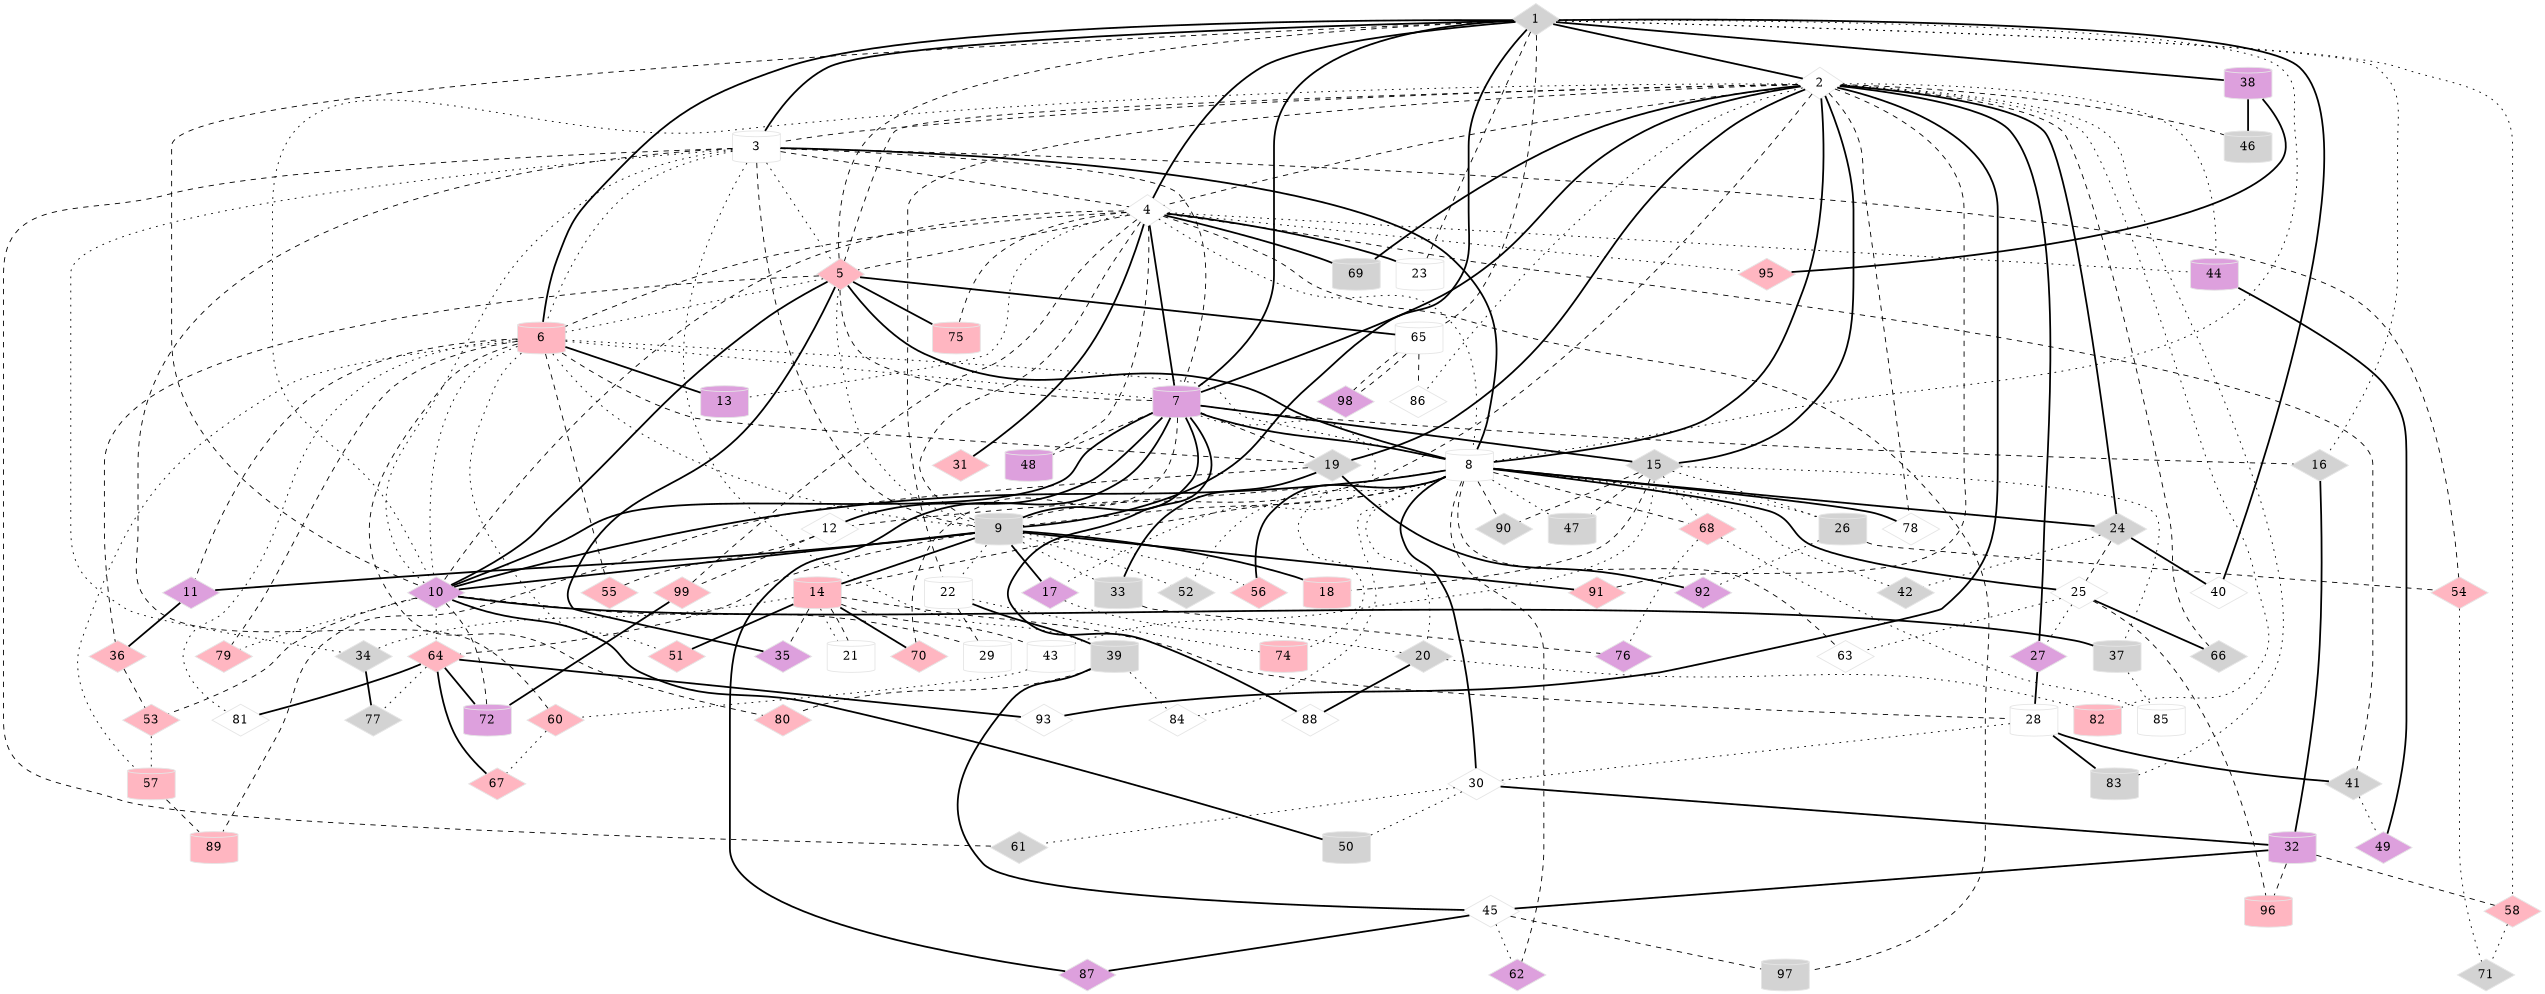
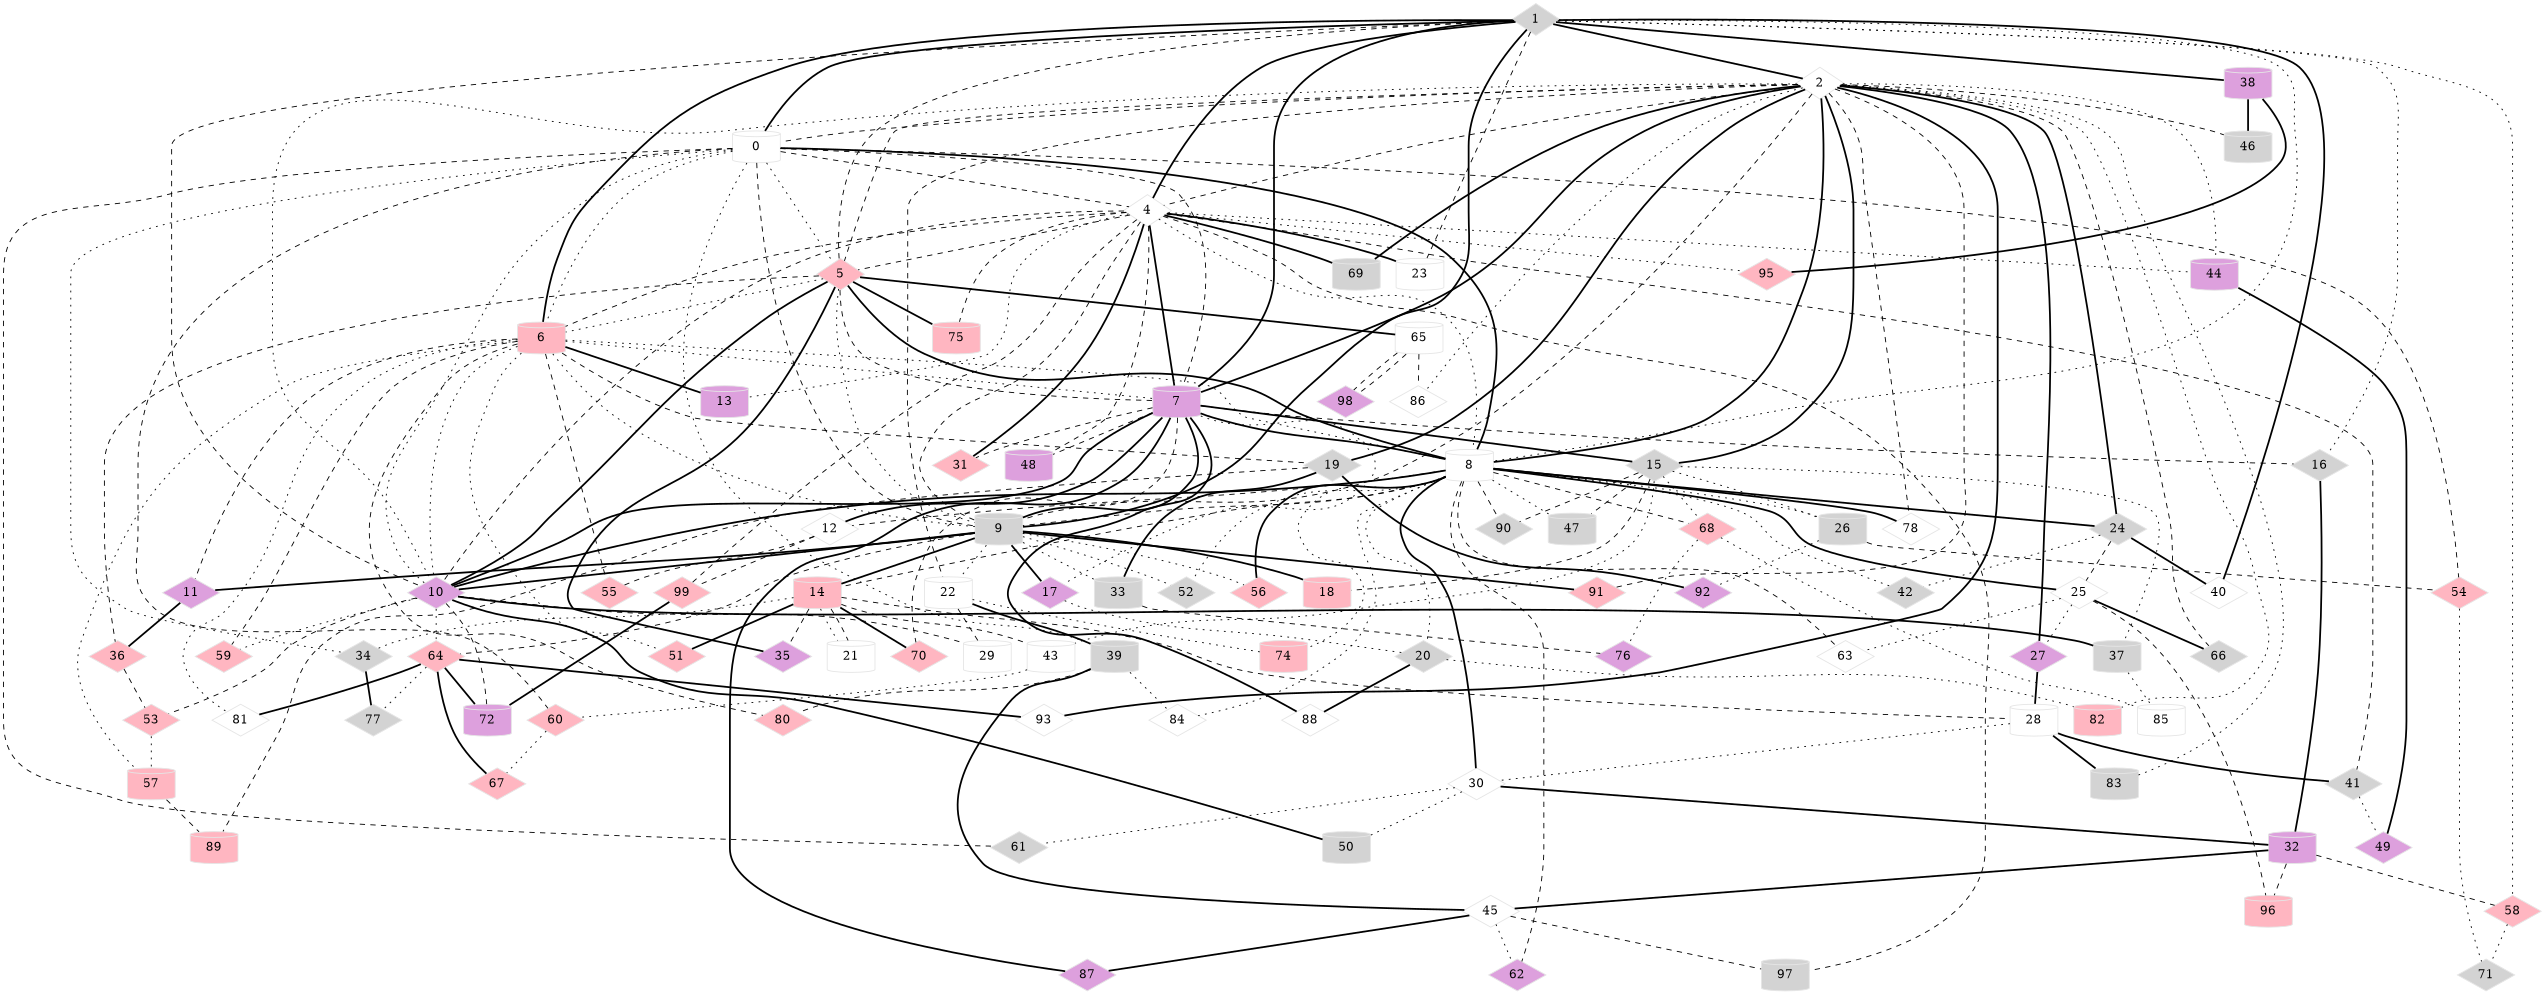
(756, 147) -> (756, 147)
(1520, 192) -> none
(1255, 435) -> (1063, 430)
(224, 656) -> (224, 656)
